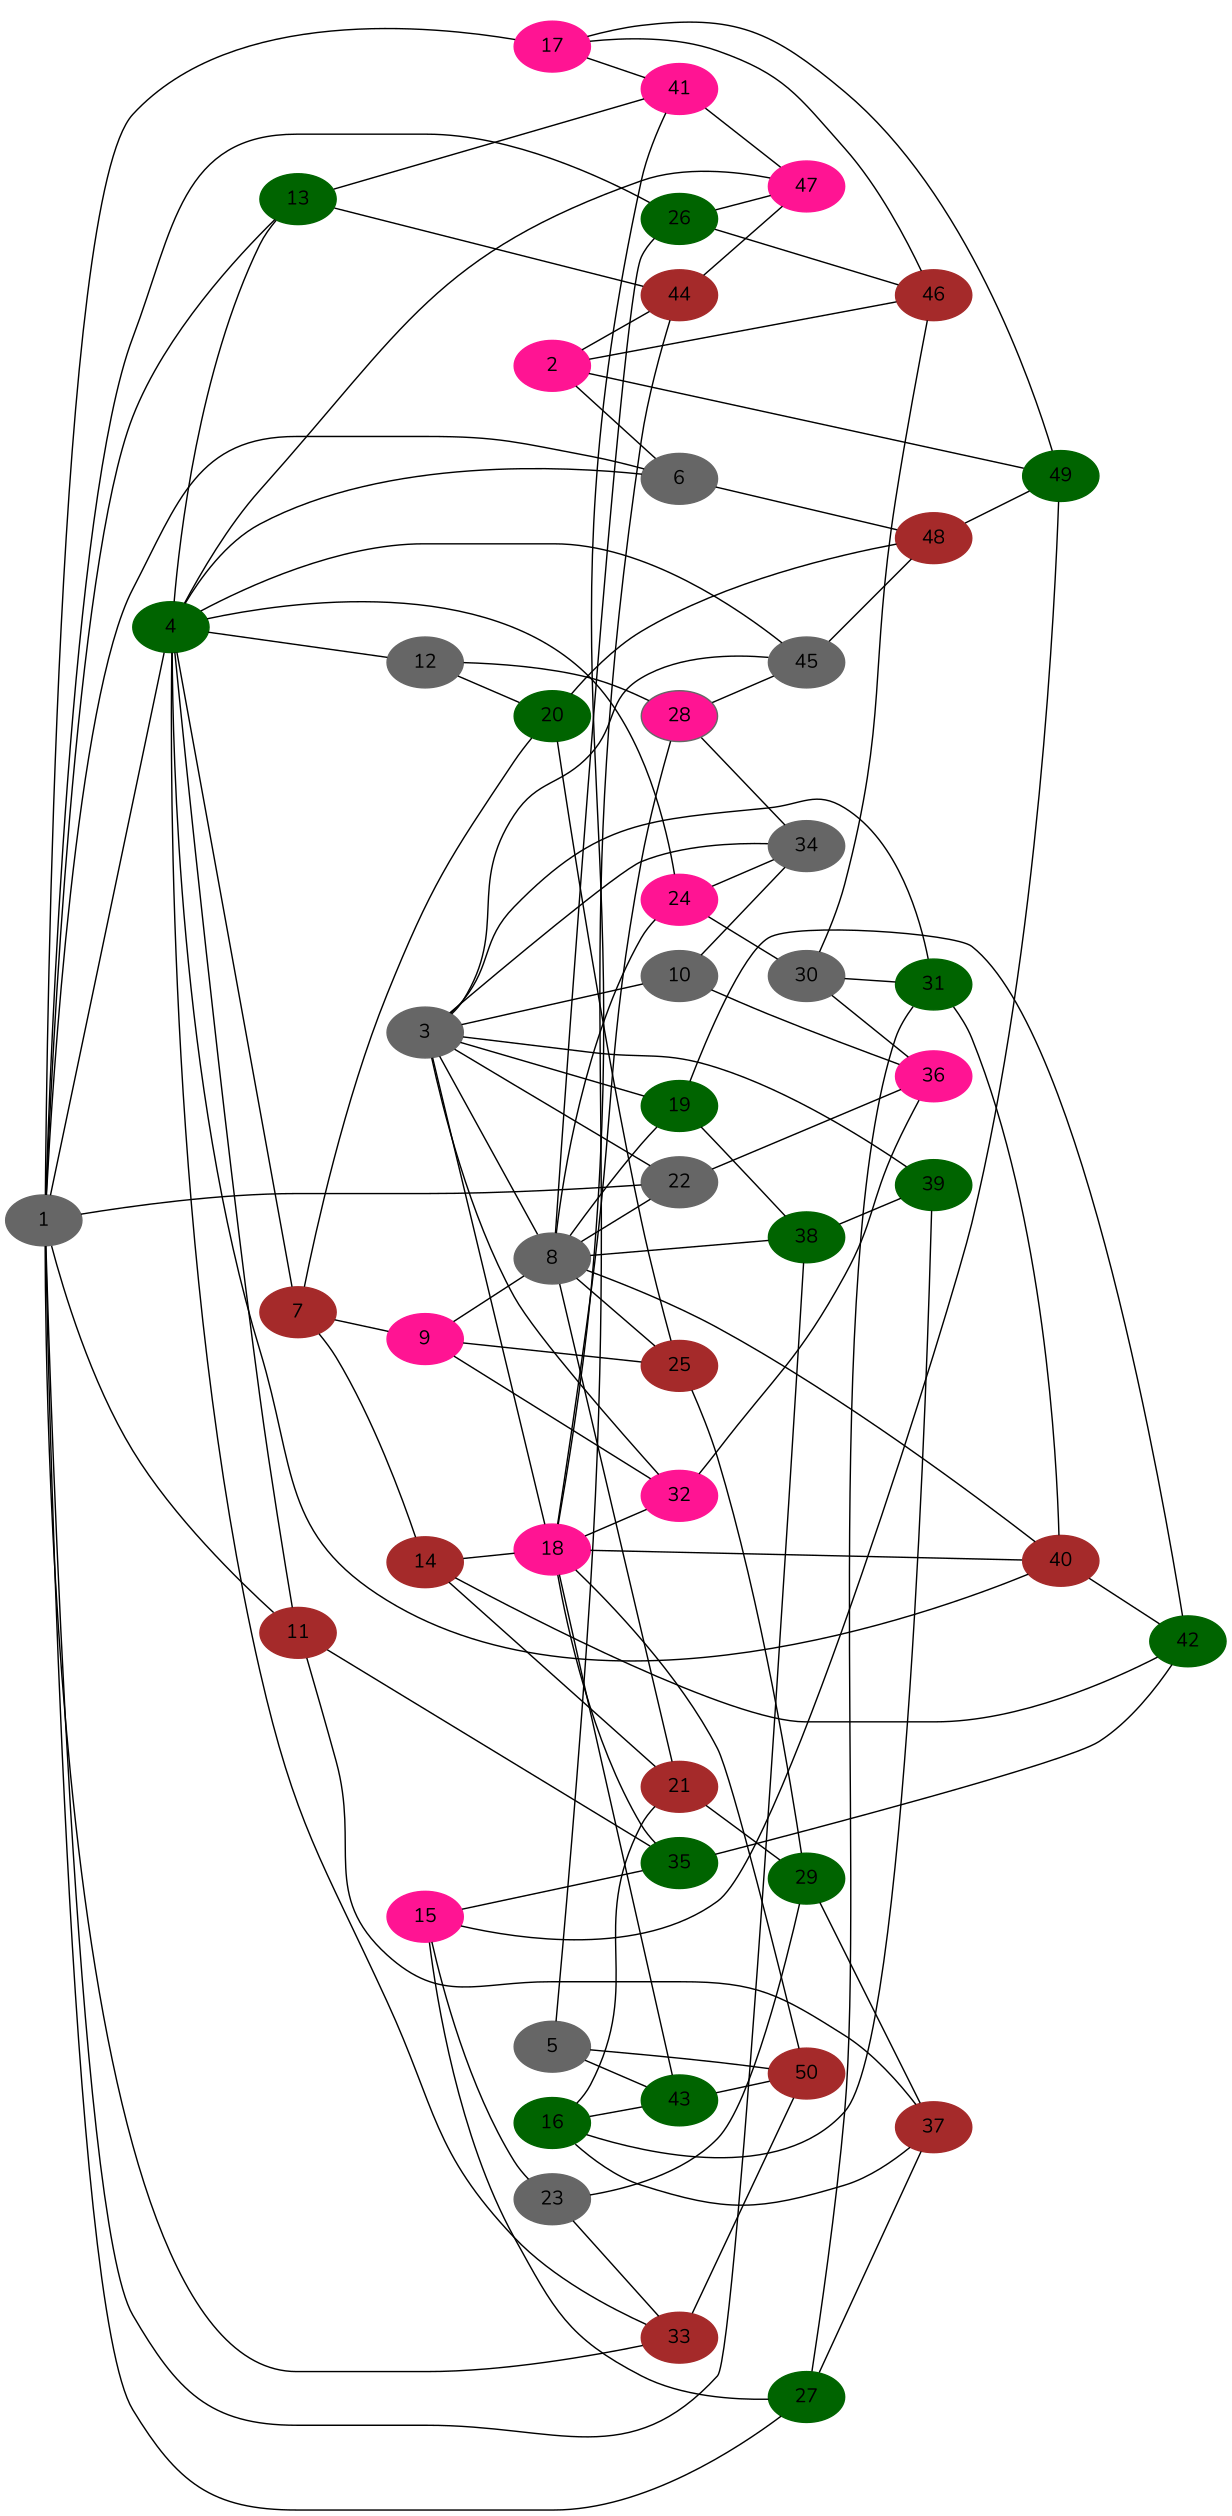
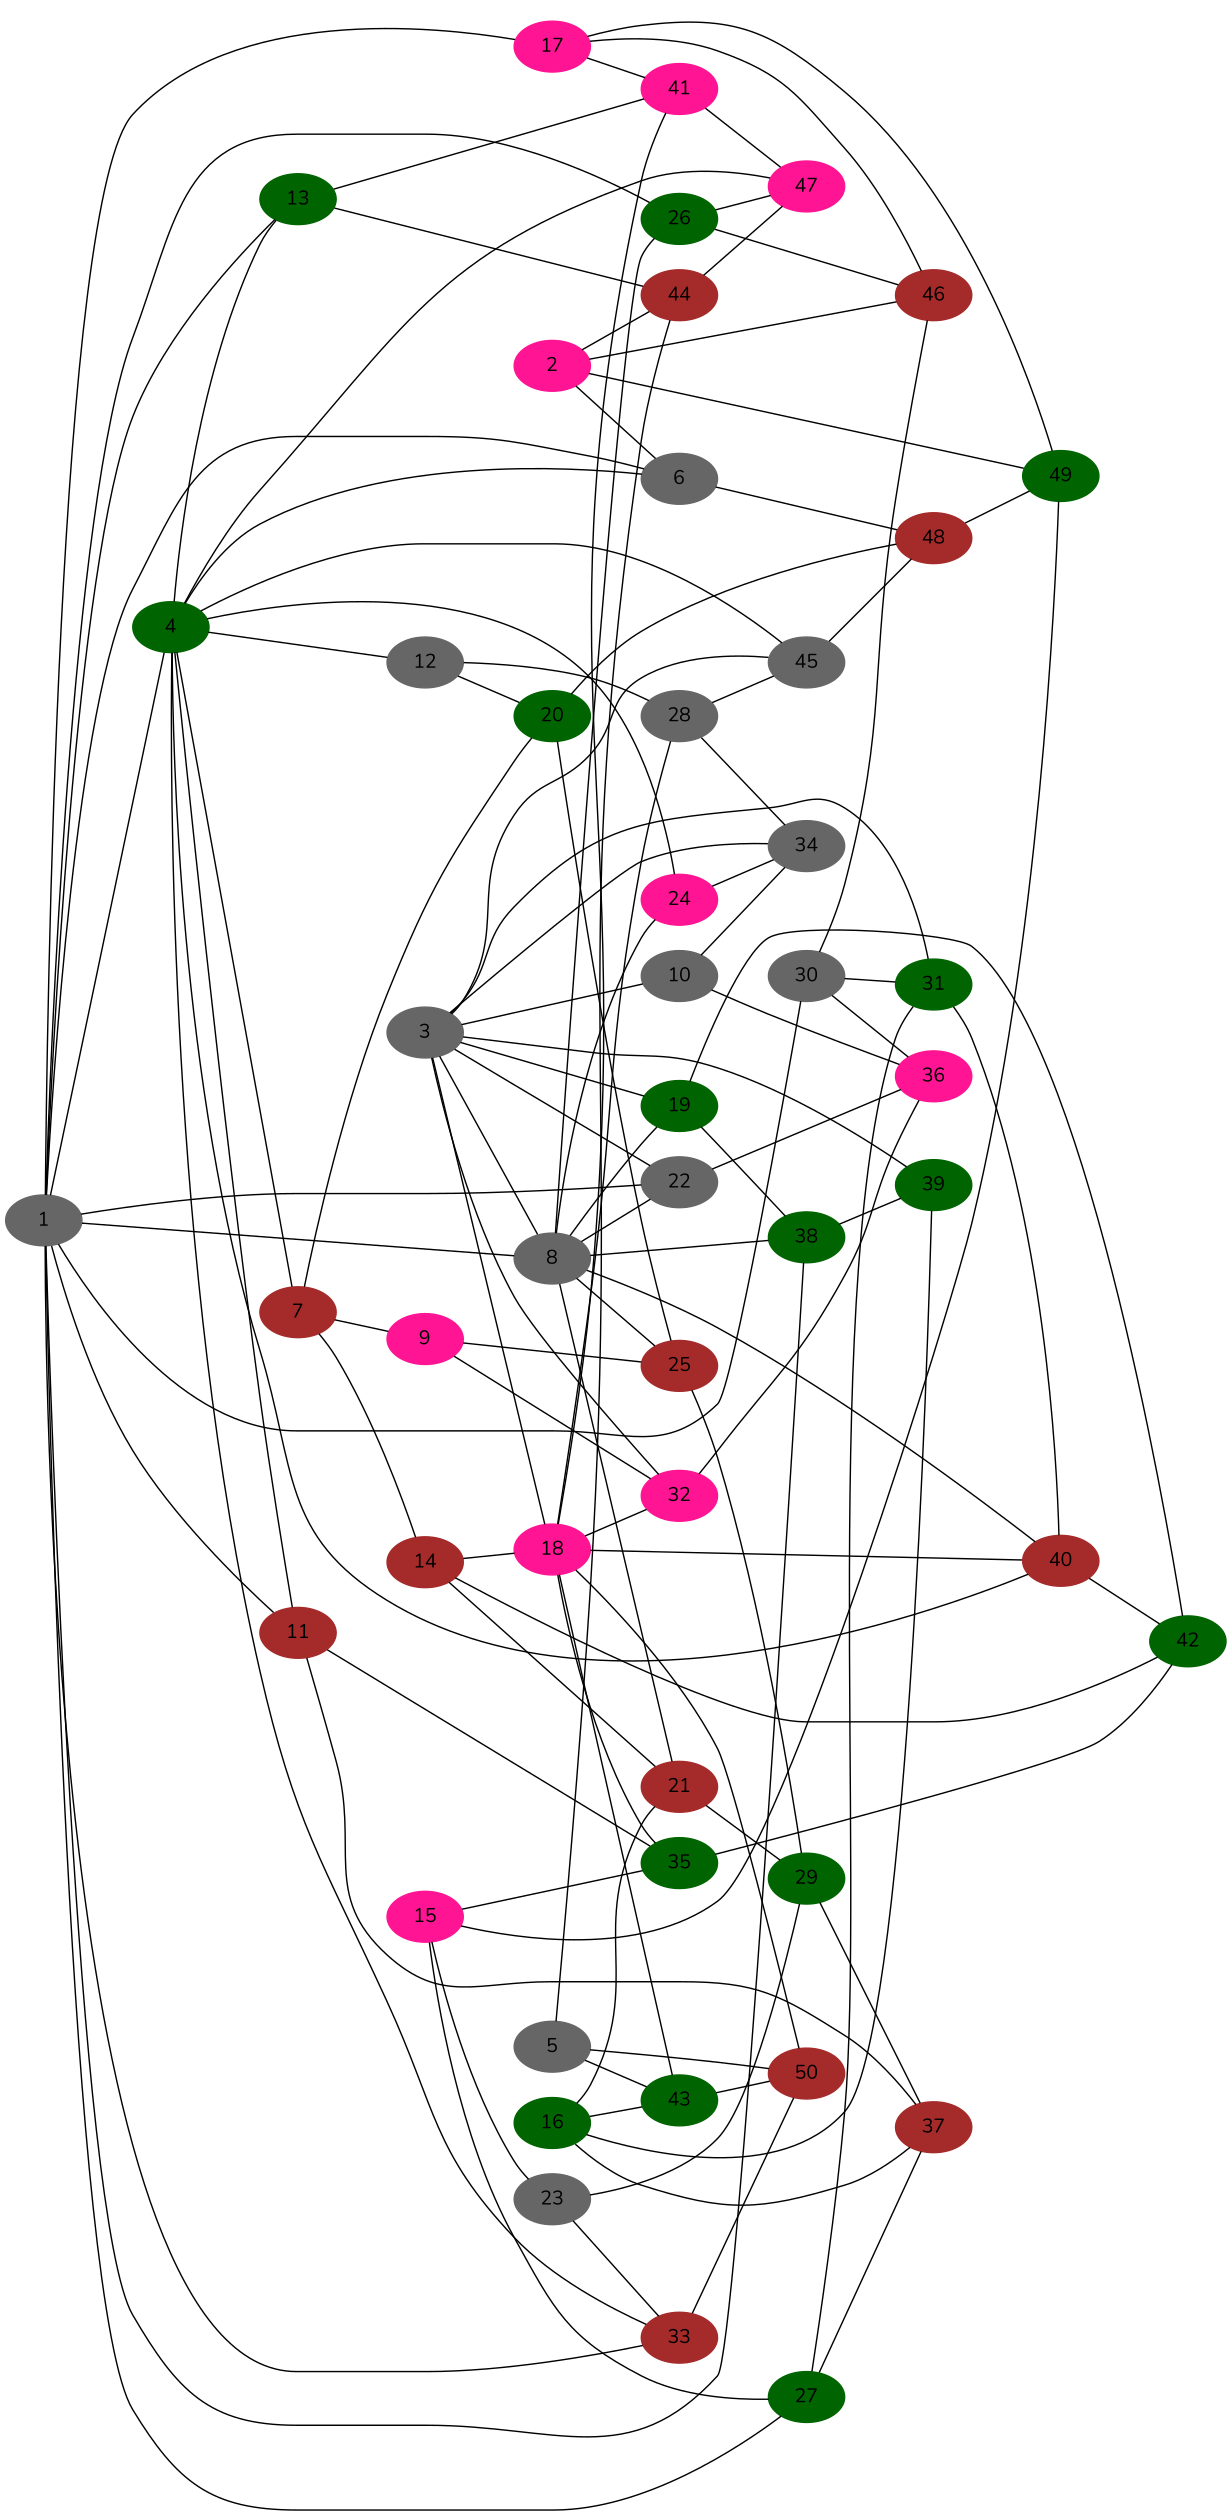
(679, 716) -> (679, 716)
(743, 938) -> (531, 1431)
(482, 1303) -> (298, 1239)
